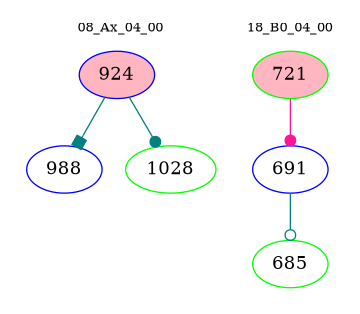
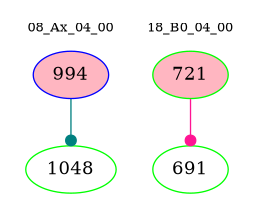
(117, 75) -> (71, 75)
(64, 169) -> none
(171, 169) -> (71, 169)
(290, 169) -> (191, 169)
(290, 264) -> none
